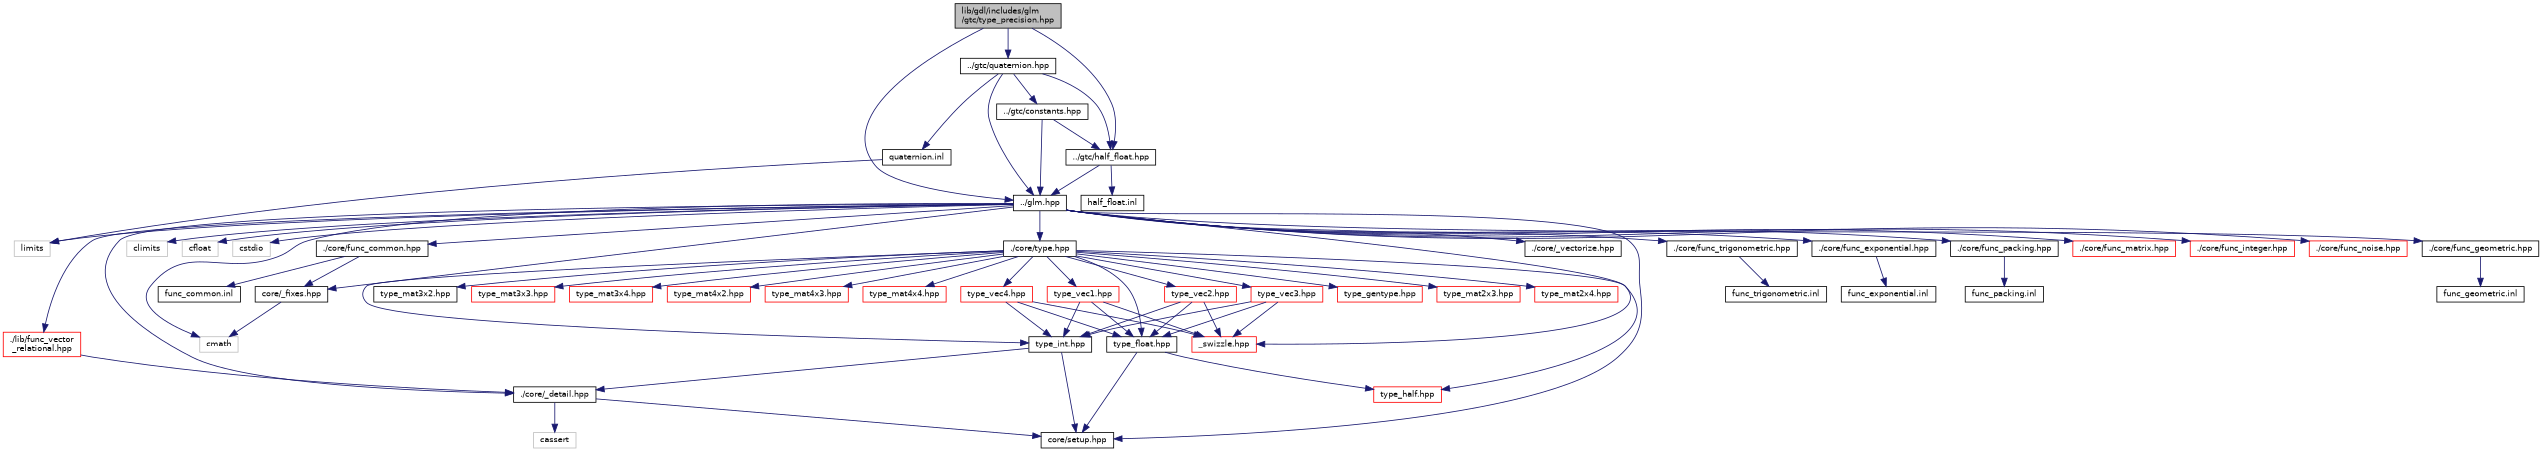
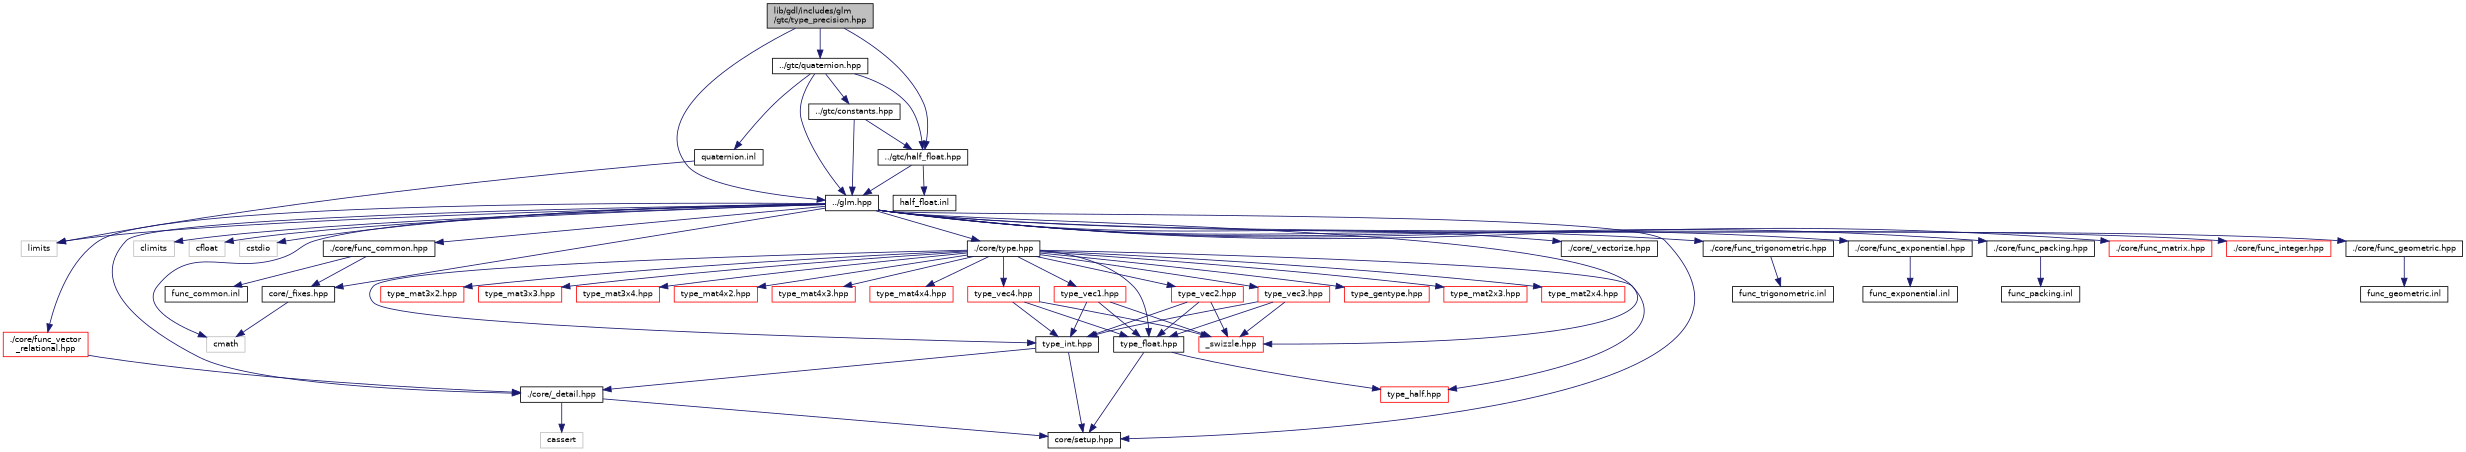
(2358, 249) -> none
(415, 294) -> (422, 294)
(42, 344) -> (46, 344)
